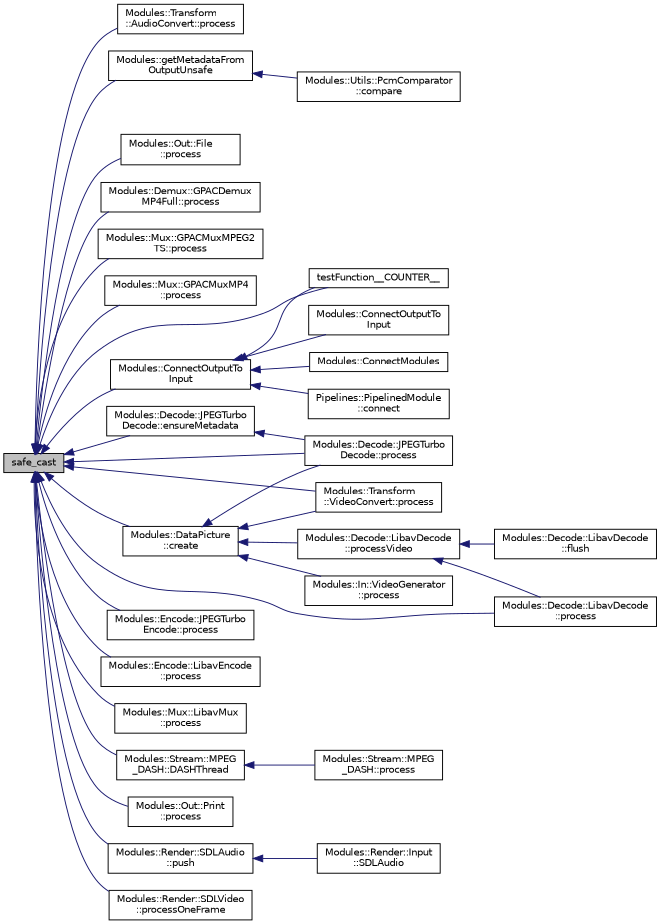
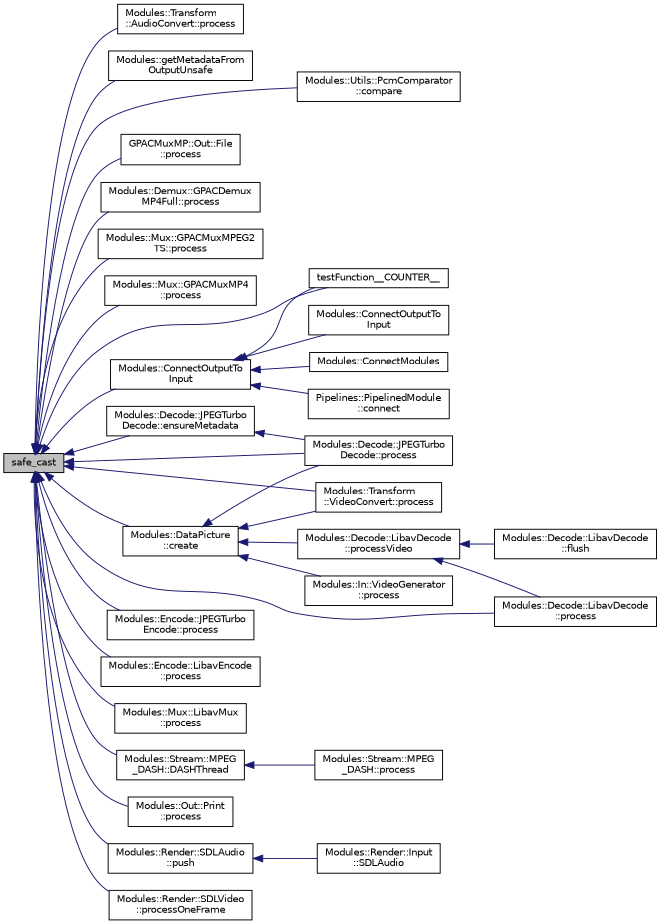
(280, 76) -> (75, 168)
(181, 150) -> (181, 150)
